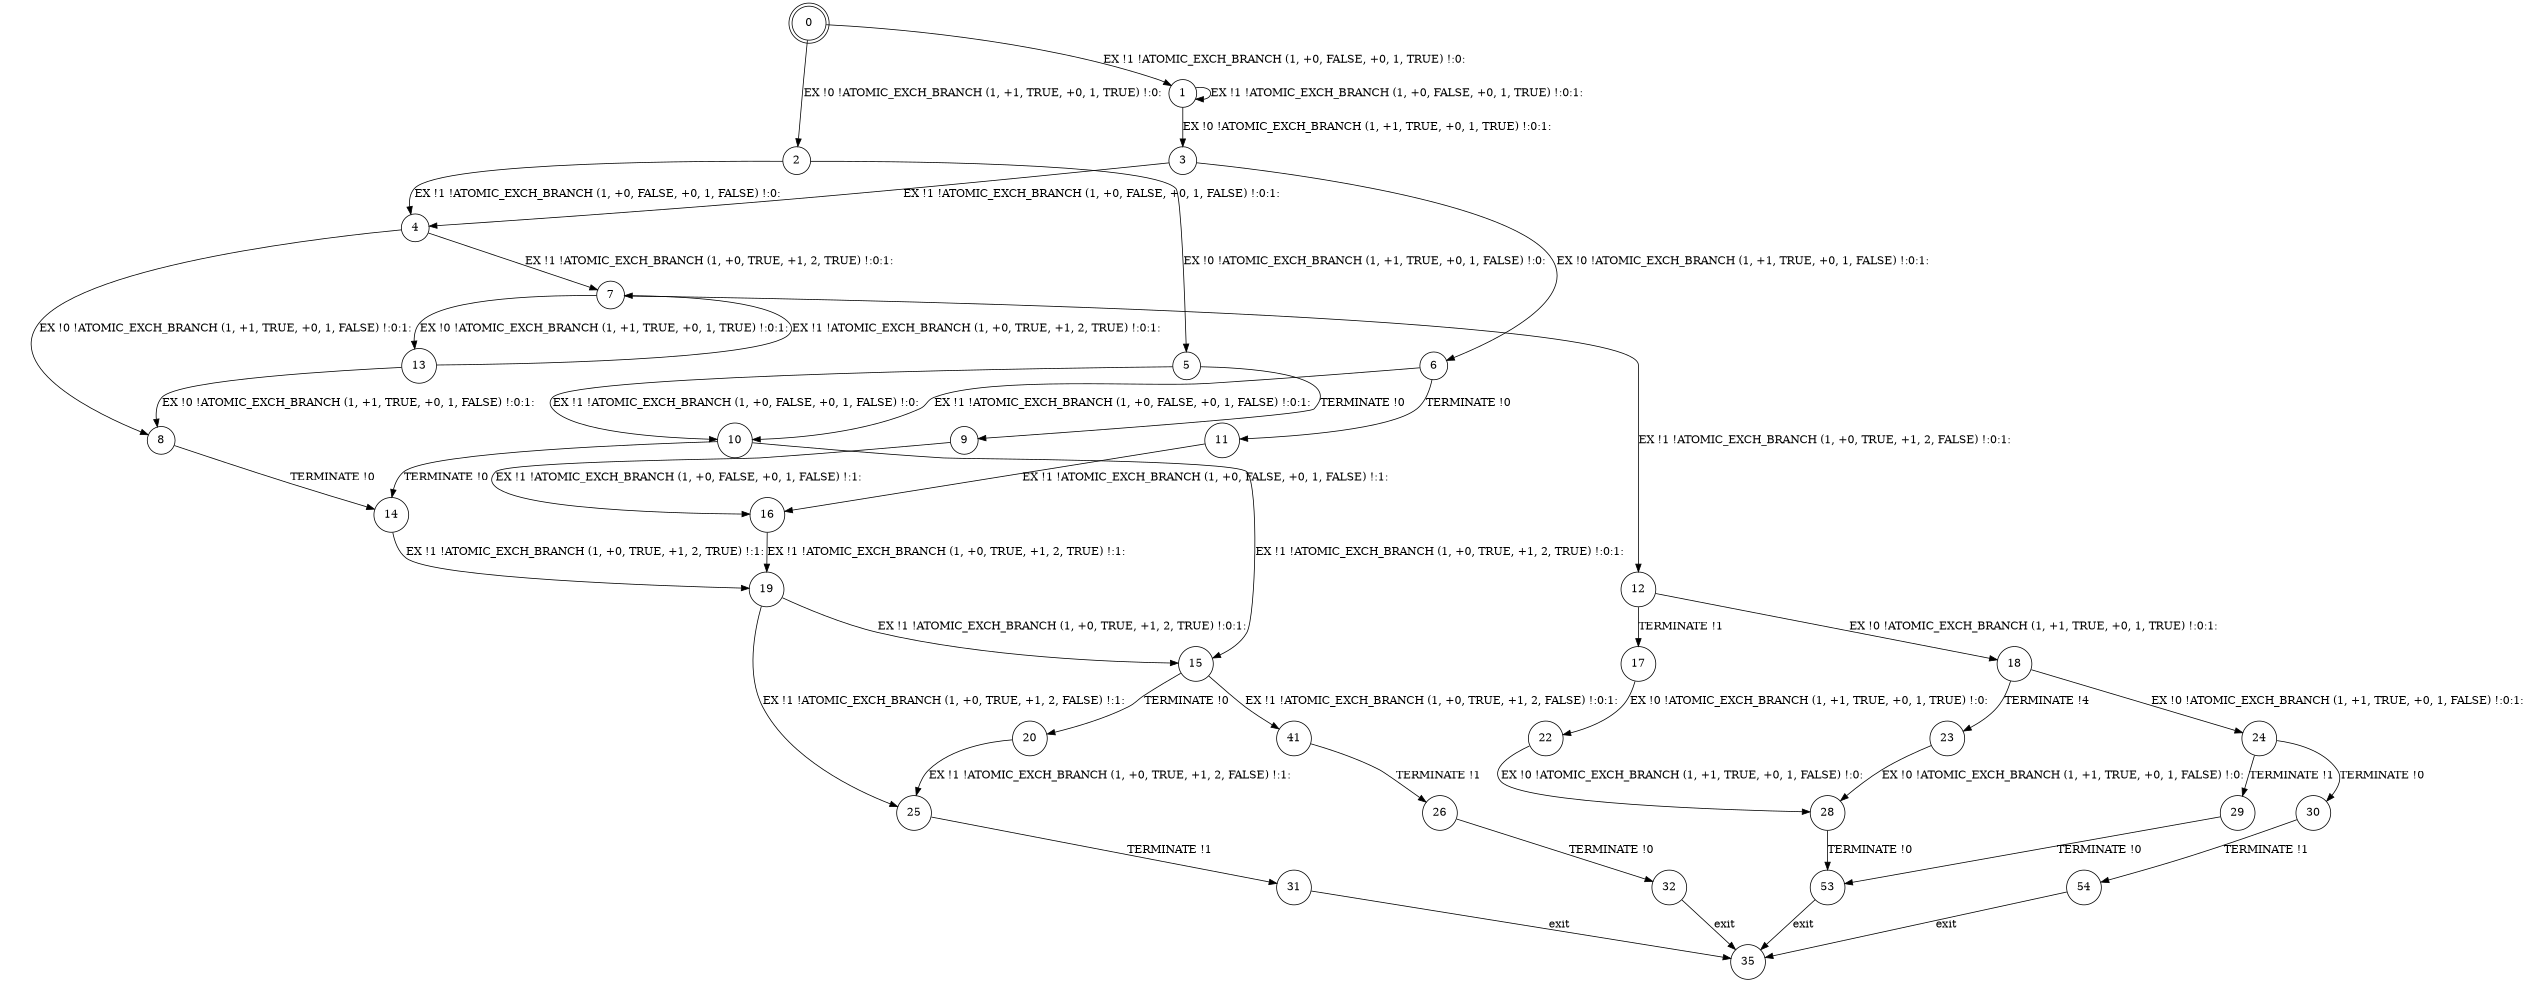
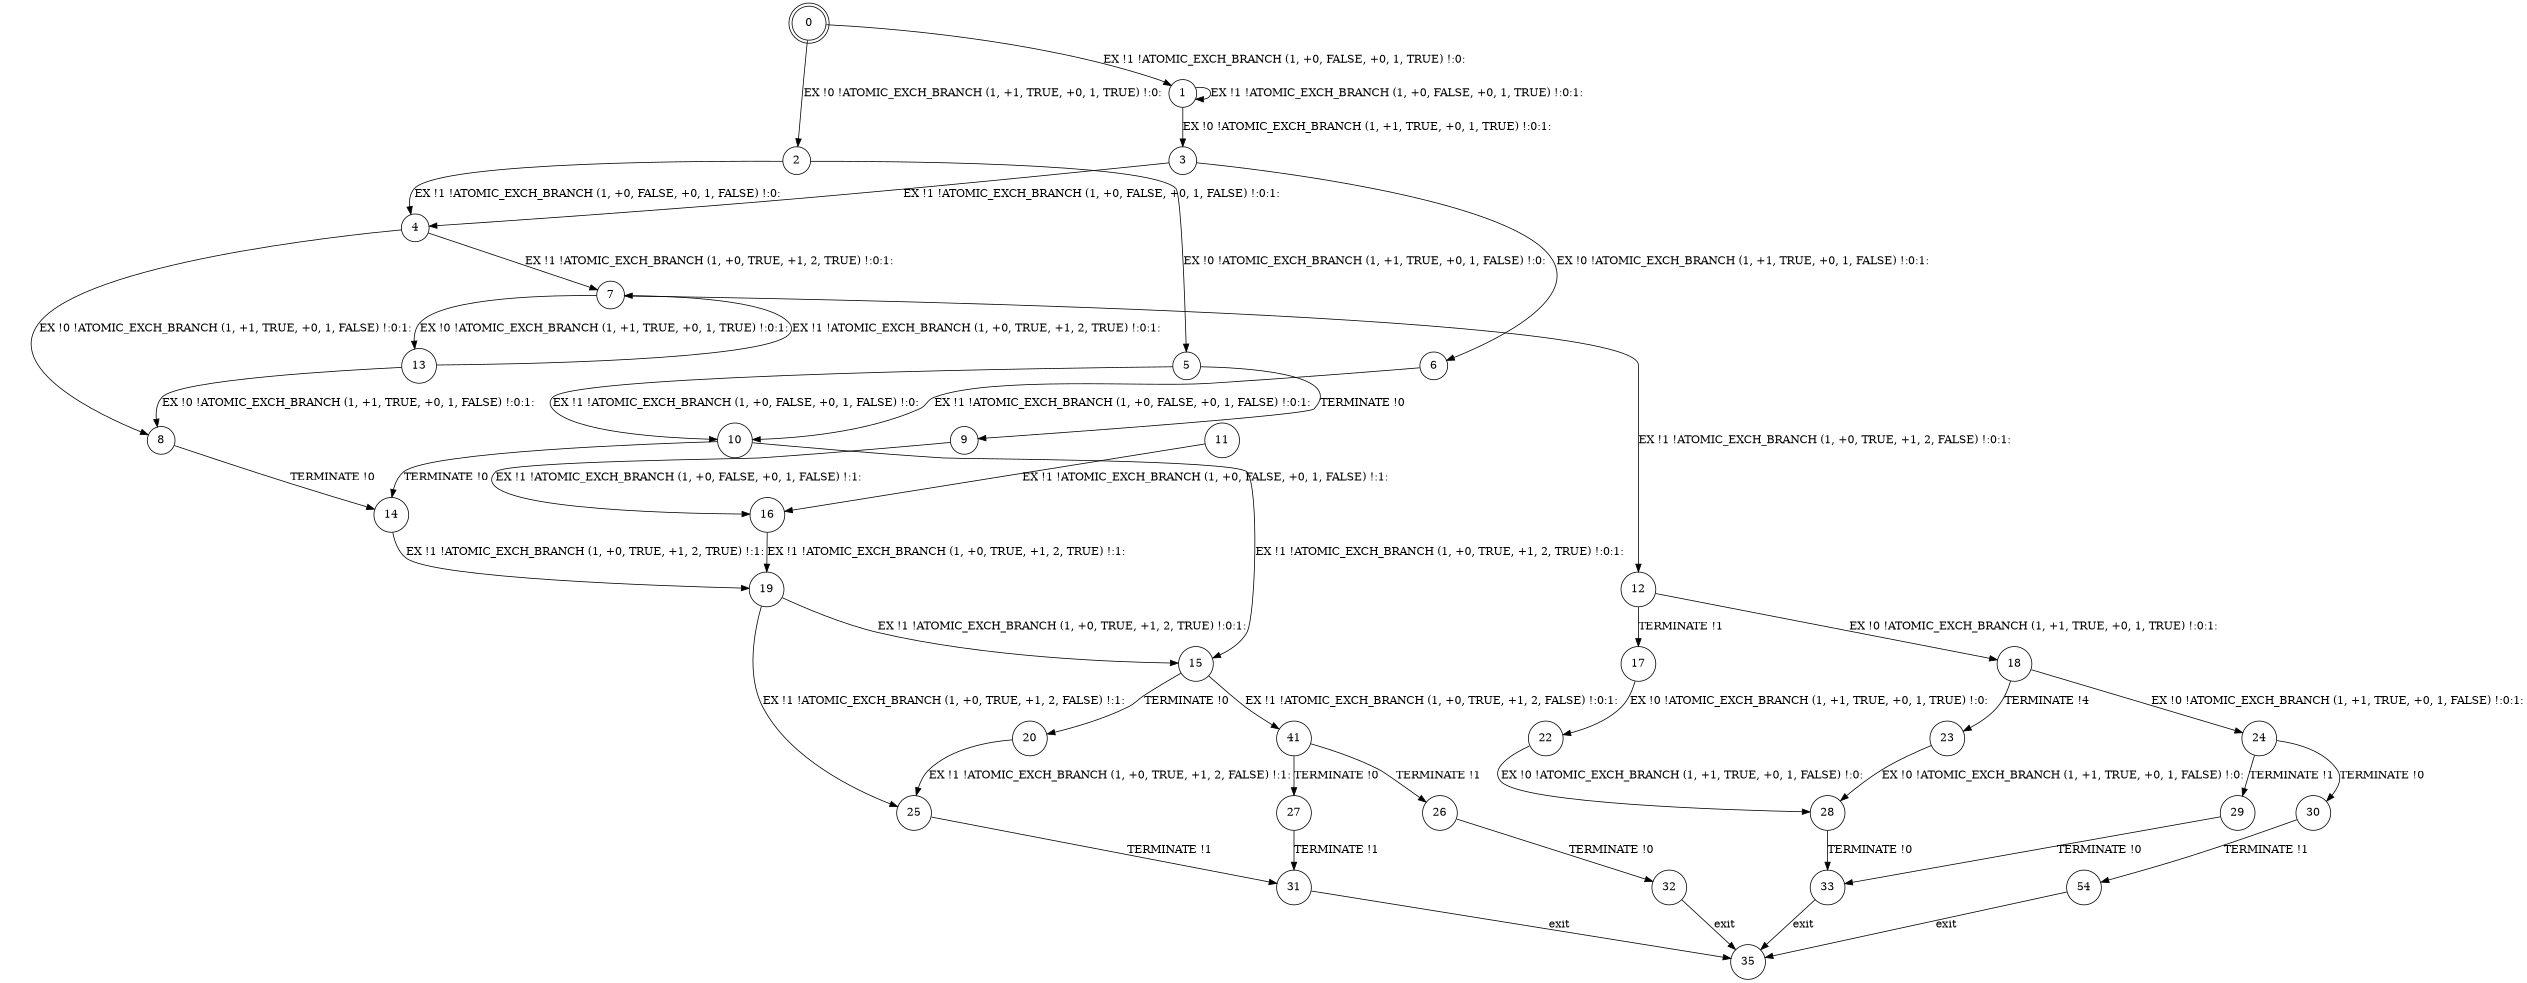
(1351, 429) -> none
none -> (1294, 813)
(1828, 887) -> (1828, 887)
